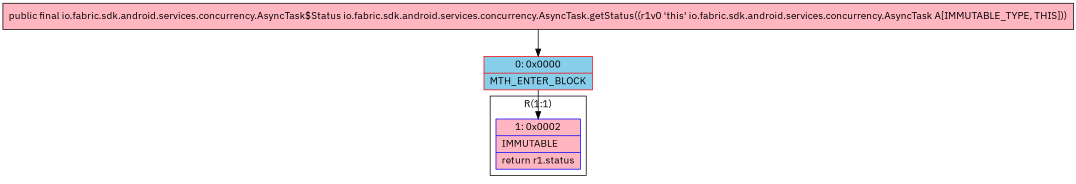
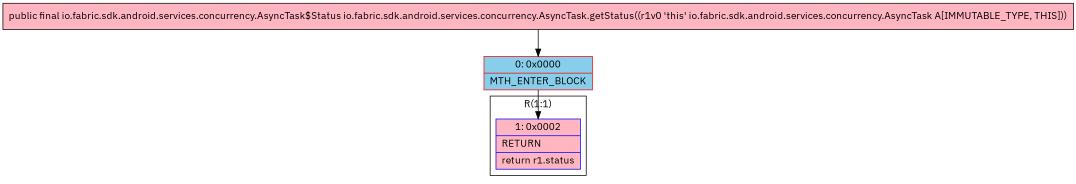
(530, 144) -> (522, 144)
